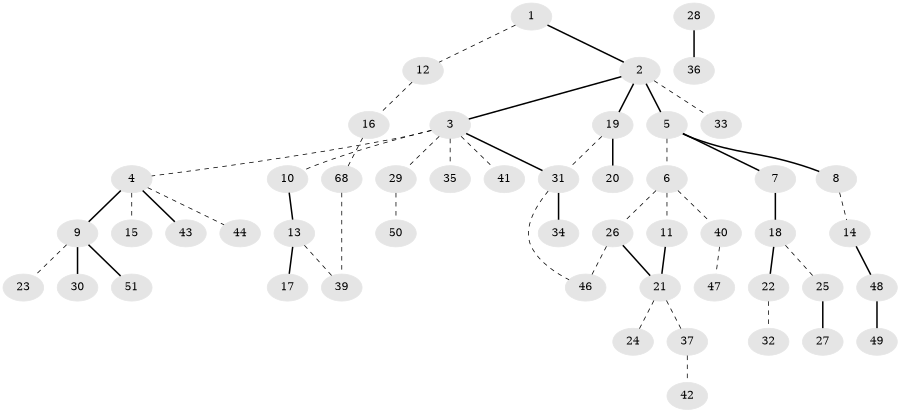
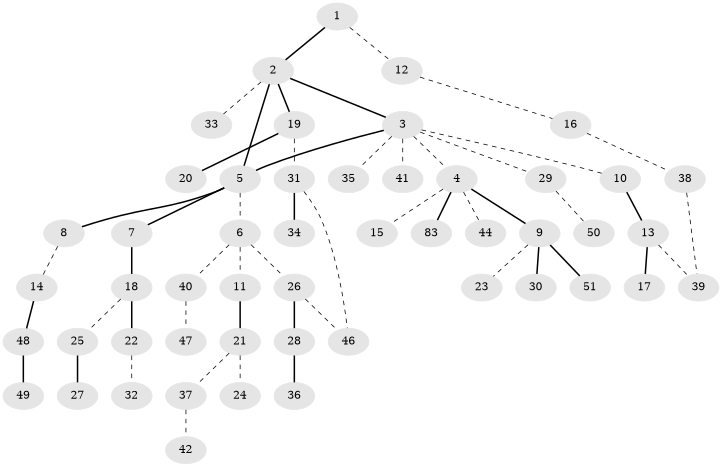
(504, 152) -> (319, 148)
(342, 179) -> (685, 179)
(186, 233) -> (431, 233)
(636, 260) -> (294, 315)
